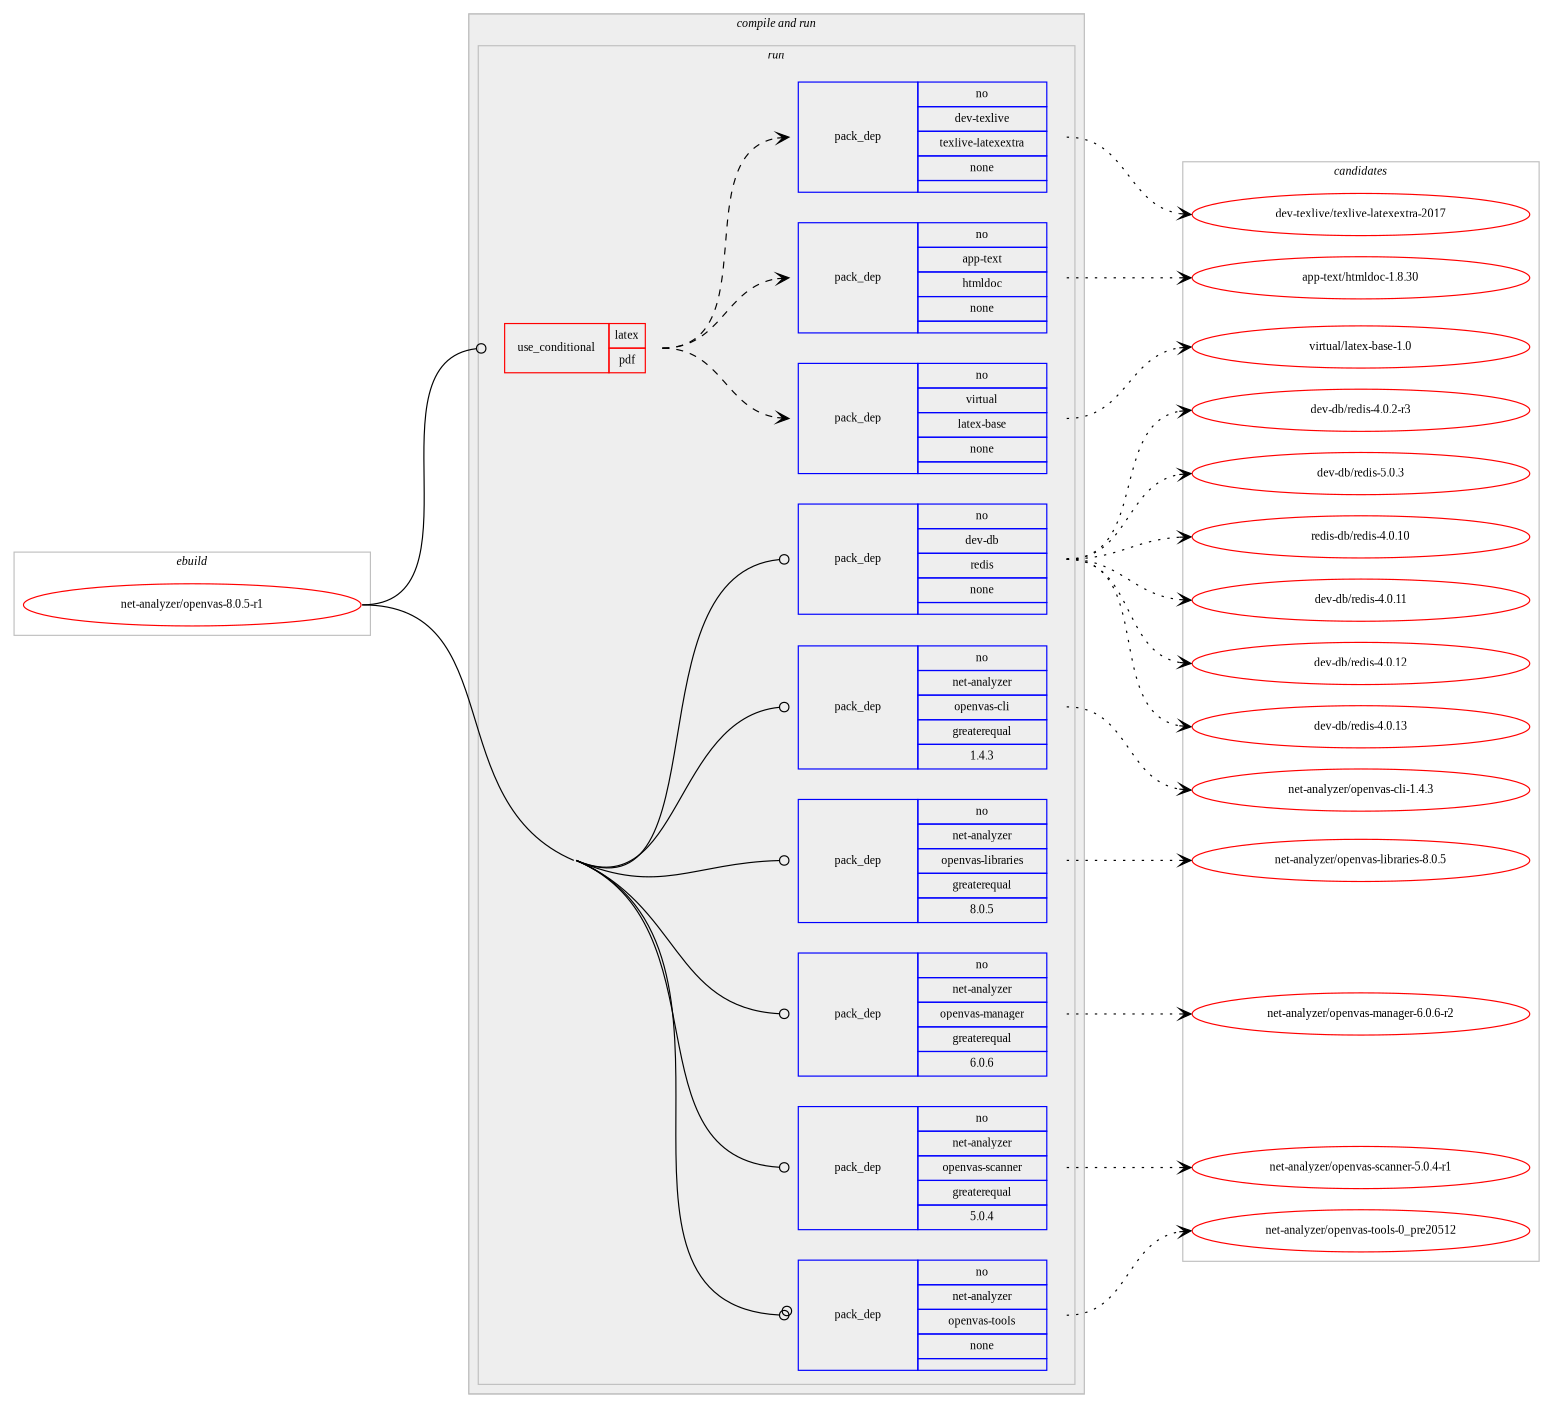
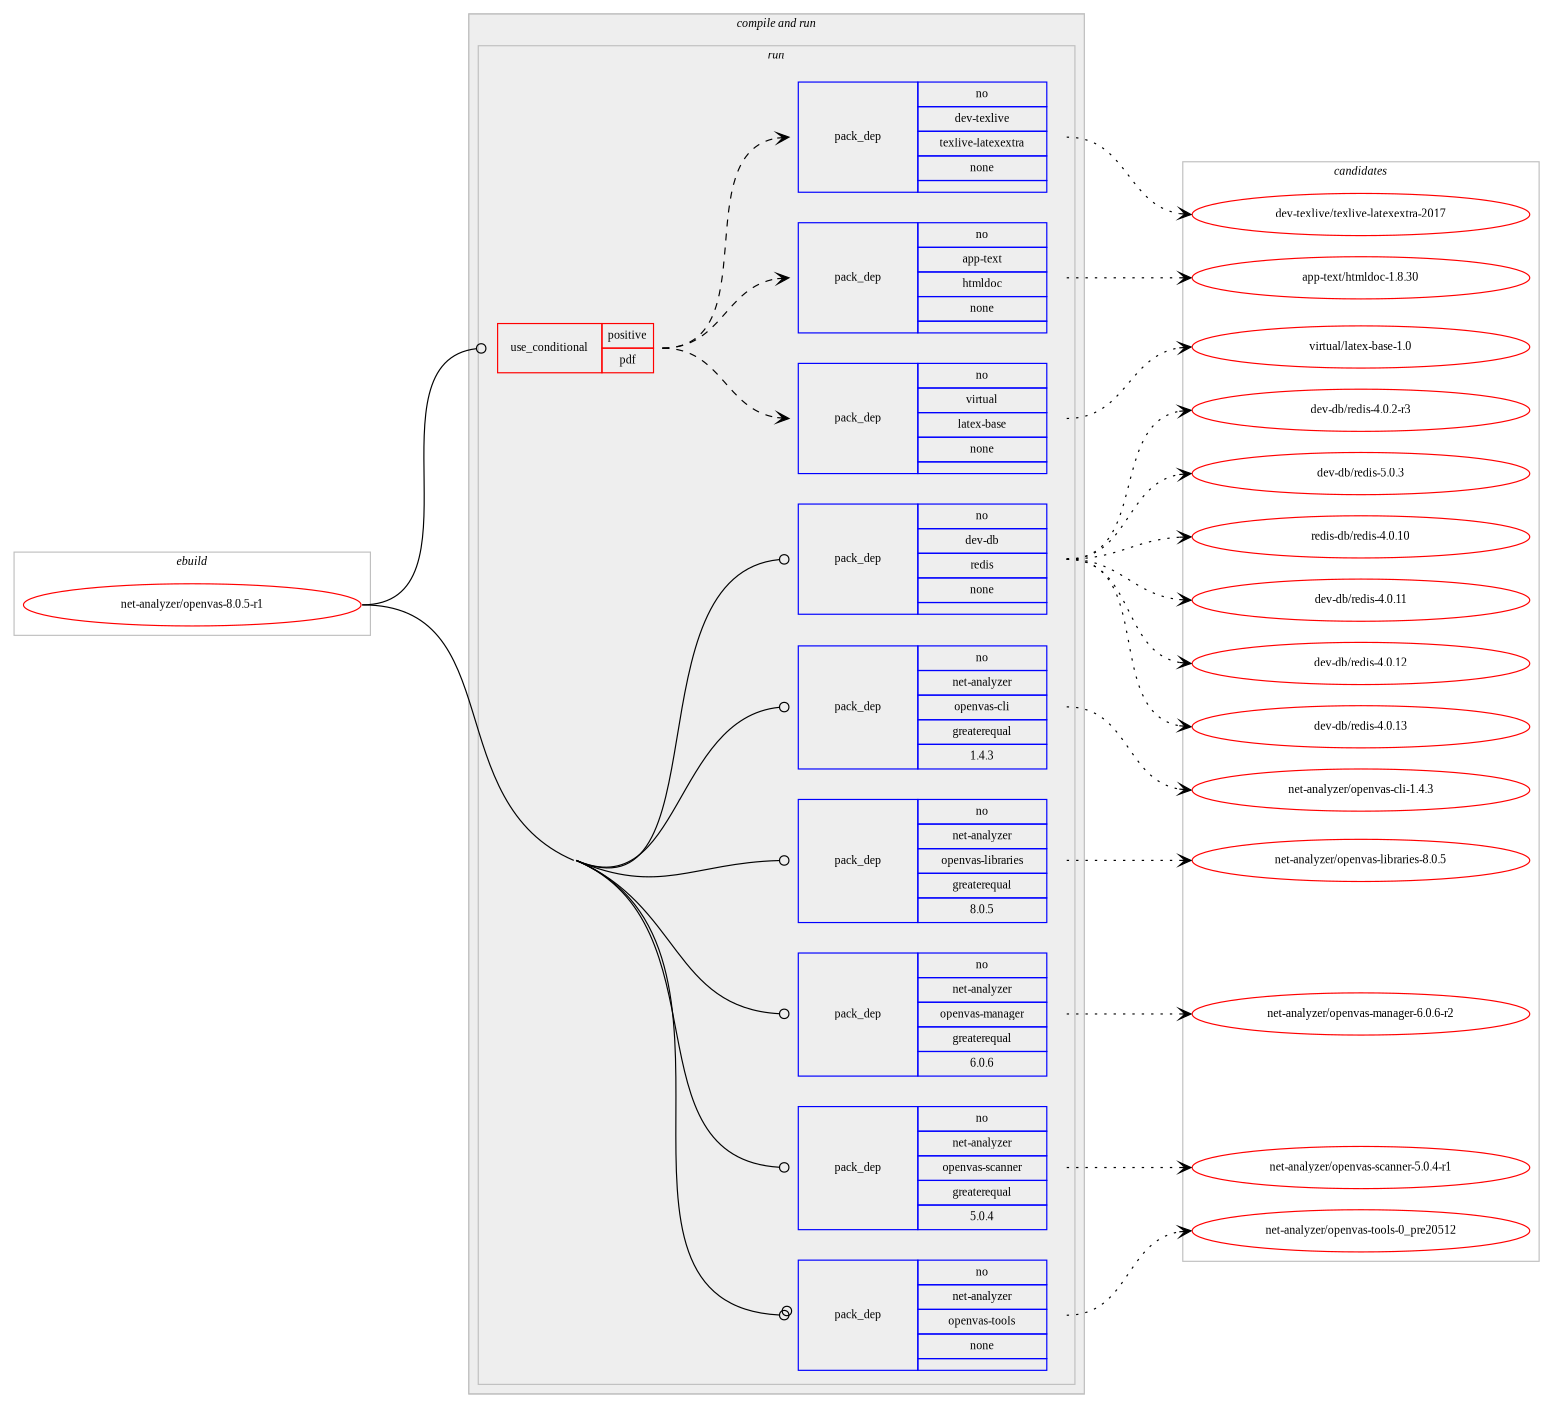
(627, 335) -> (628, 335)
